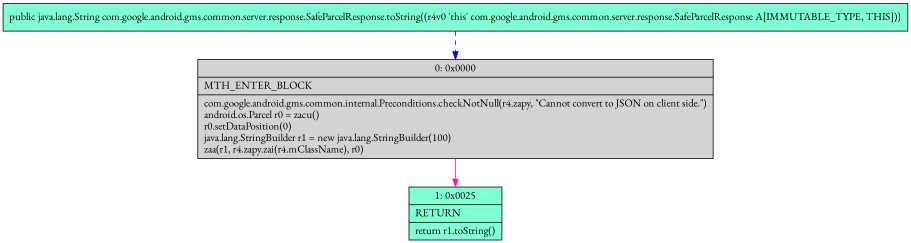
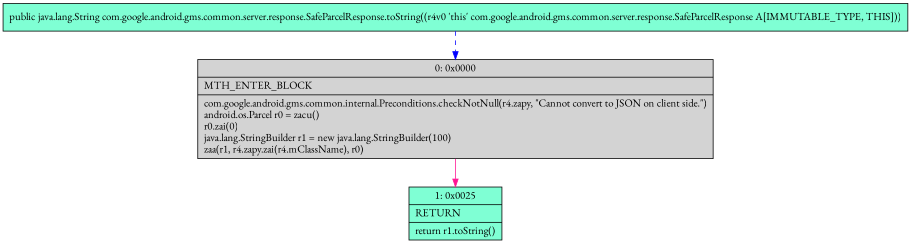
(248, 126) -> (221, 126)
